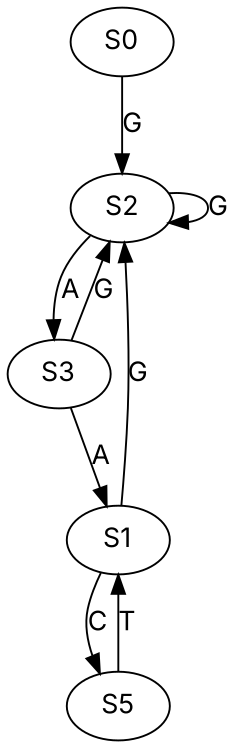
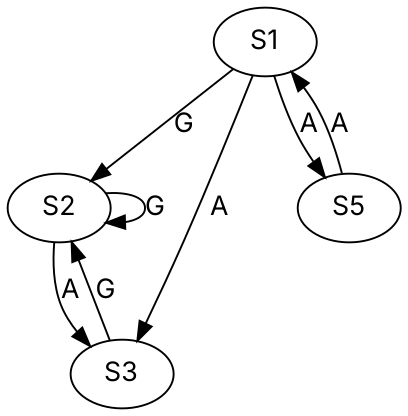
(122, 42) -> none
(85, 448) -> (201, 201)
(98, 623) -> (309, 125)
(128, 623) -> (340, 125)
